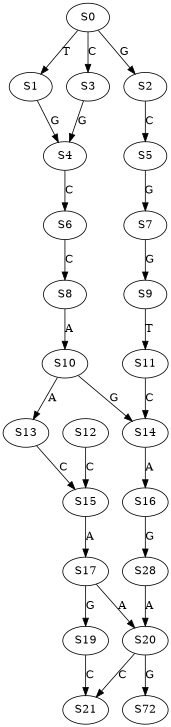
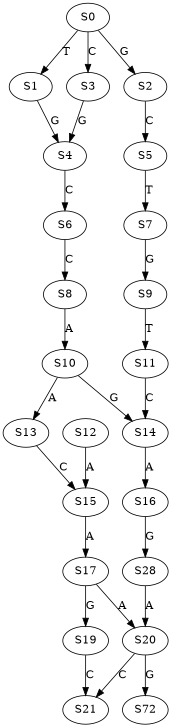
(149, 191) -> (149, 191)
(90, 468) -> (90, 468)
